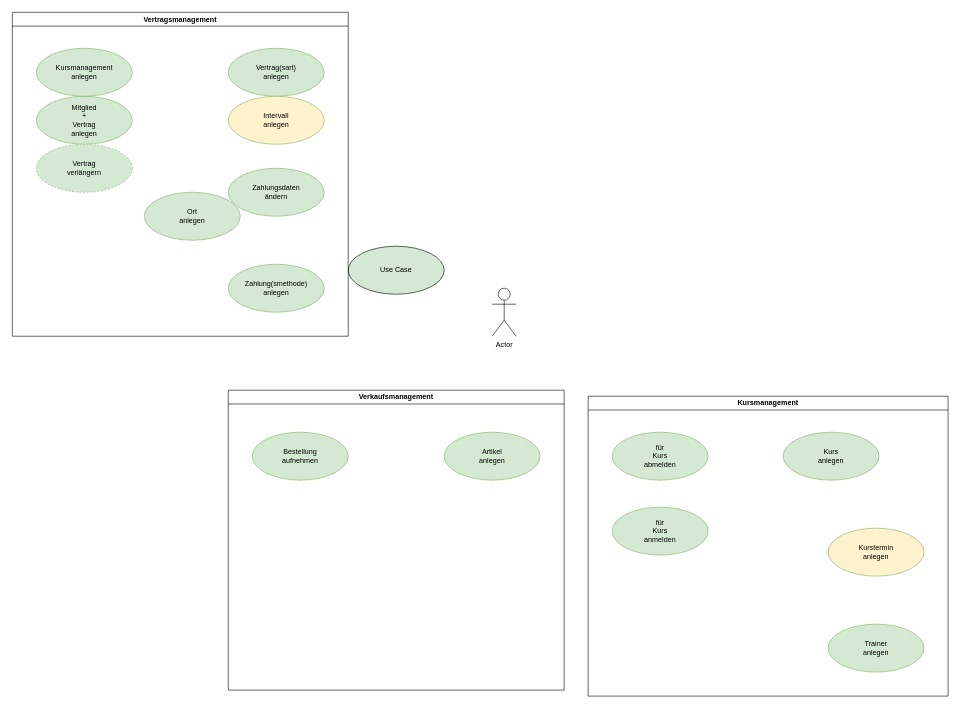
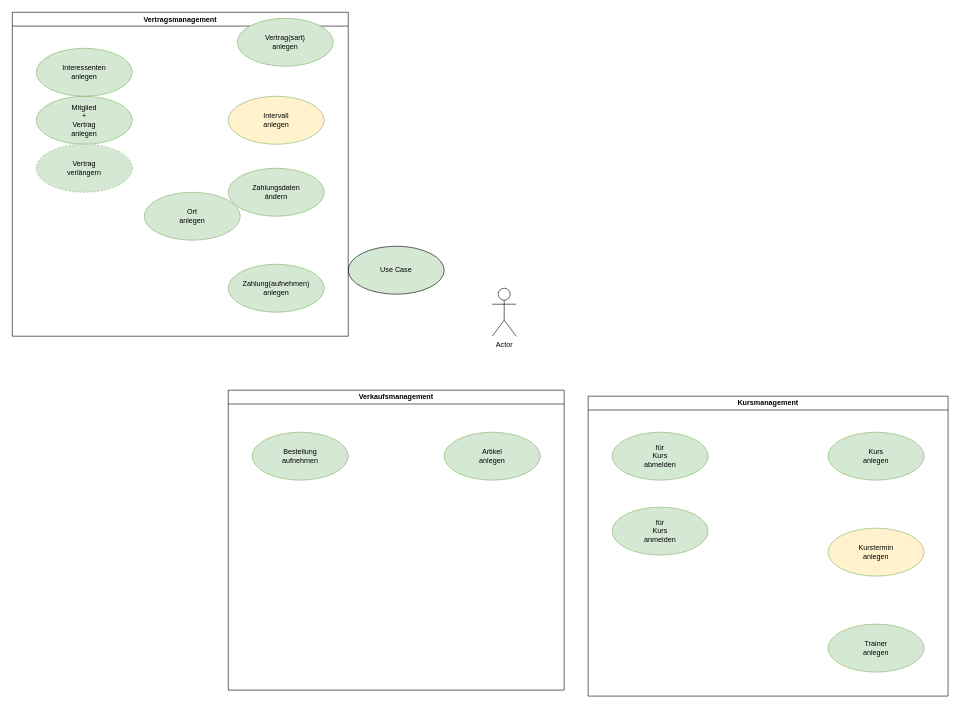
(84, 72) -> (84, 72)
(276, 72) -> (285, 42)
(276, 288) -> (276, 288)
(831, 456) -> (876, 456)
